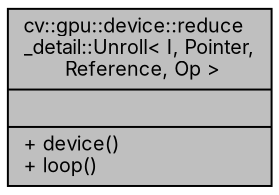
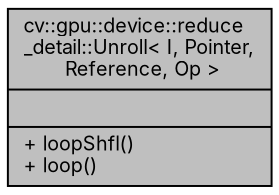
(72, 145) -> (80, 145)
